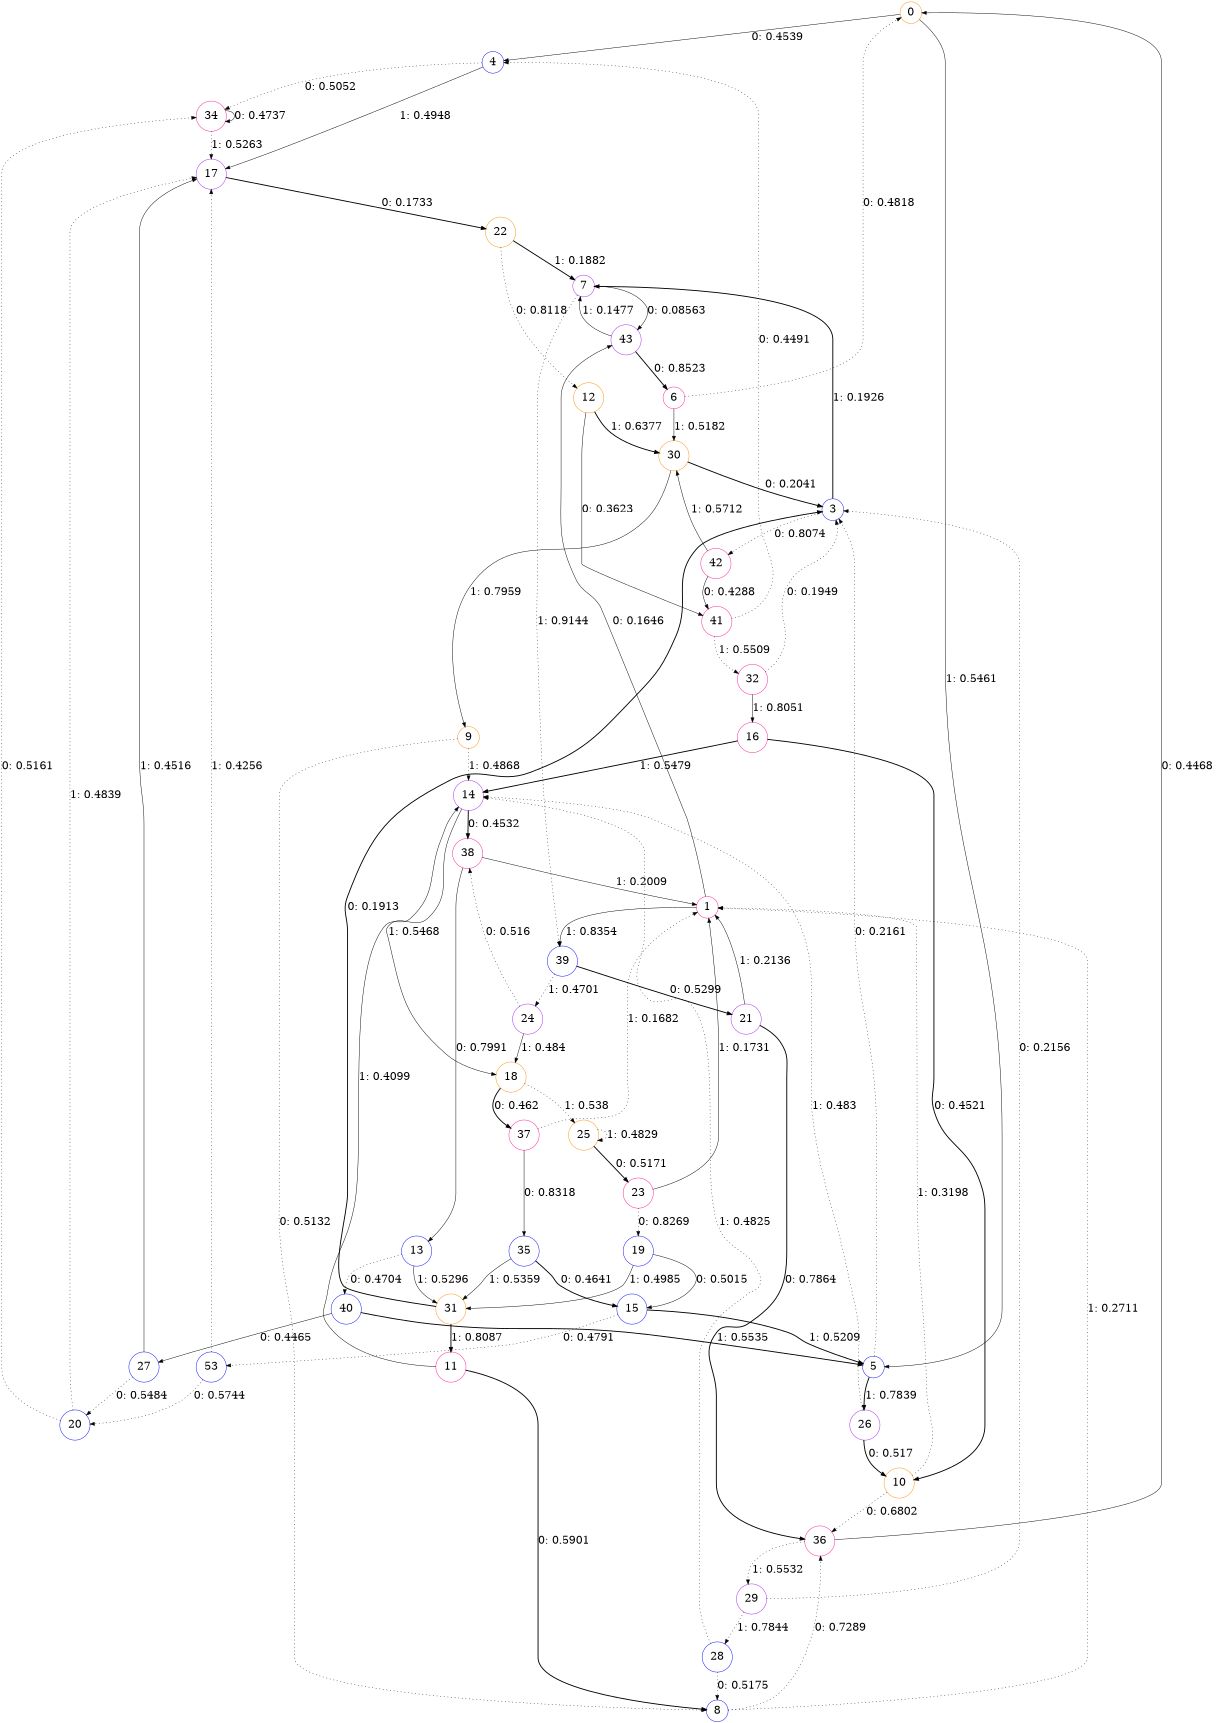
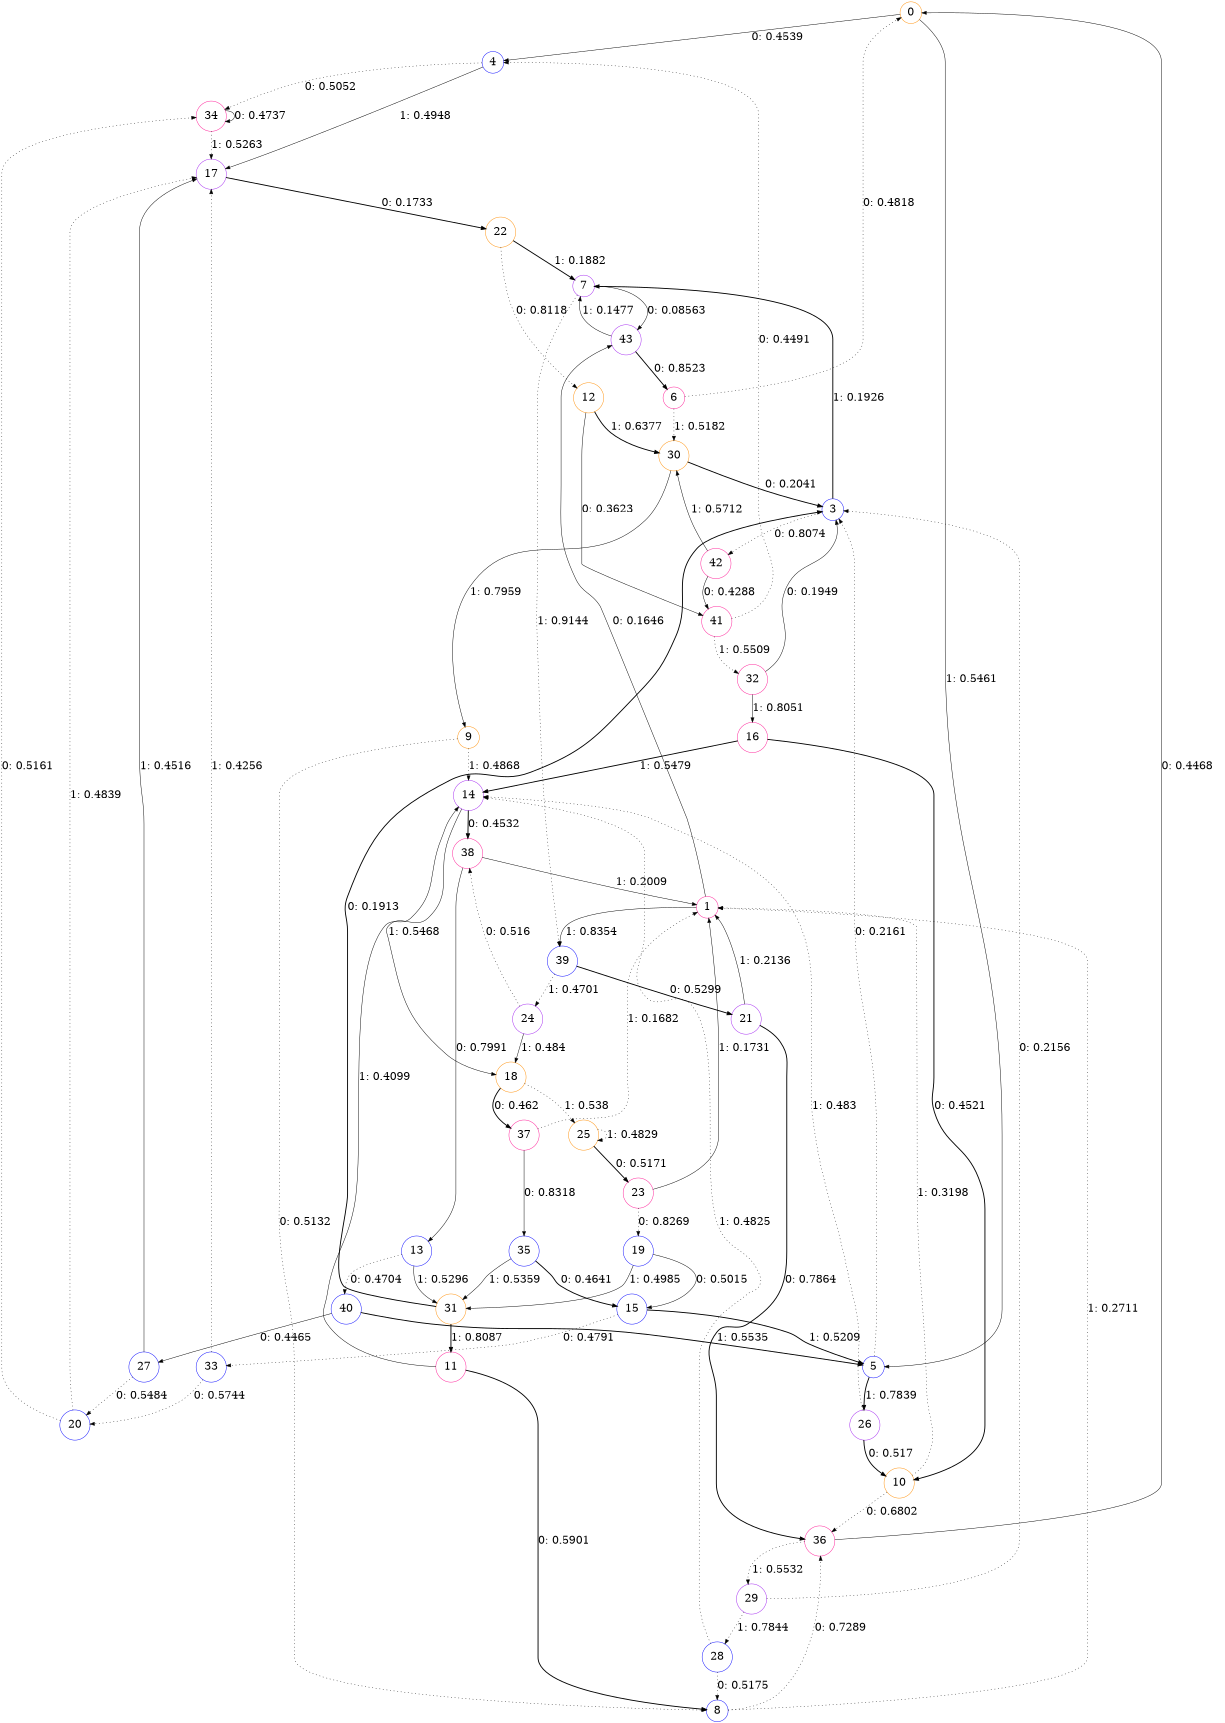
(674, 422) -> (674, 422)
(785, 590) -> (785, 590)
(211, 1367) -> (211, 1367)
